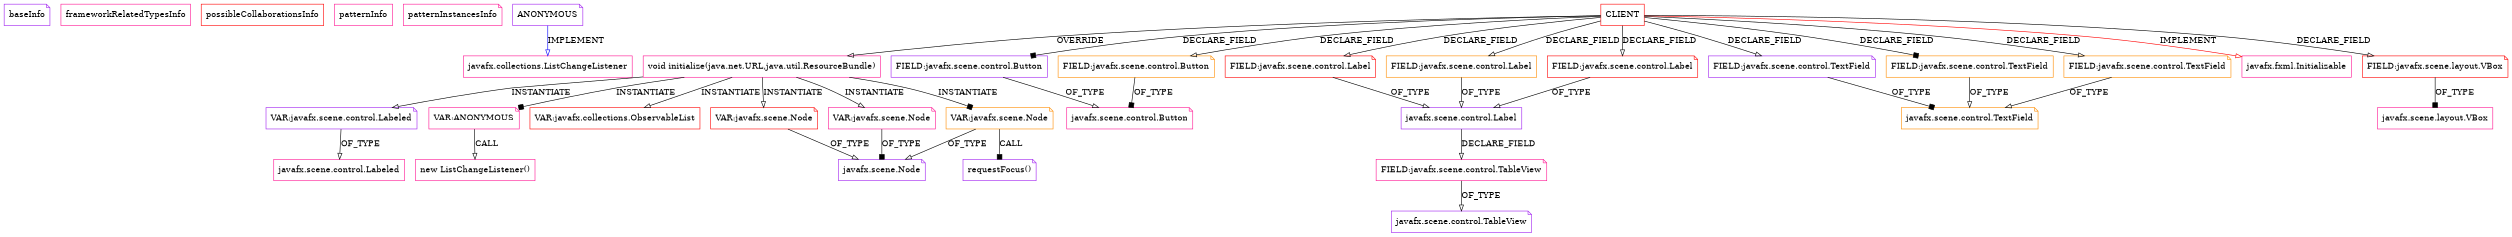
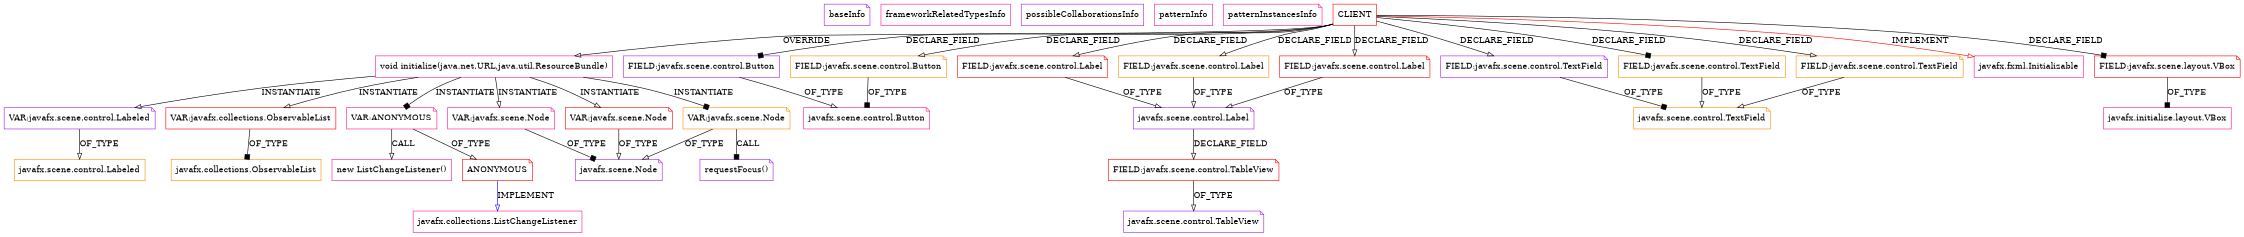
(262, 15) -> (1082, 15)
(548, 15) -> (498, 170)
(2007, 23) -> (1739, 23)
(1461, 118) -> (1194, 118)
(2435, 118) -> (2167, 118)
none -> (442, 143)
none -> (246, 170)
(339, 170) -> (80, 170)
(1461, 170) -> (1194, 170)
